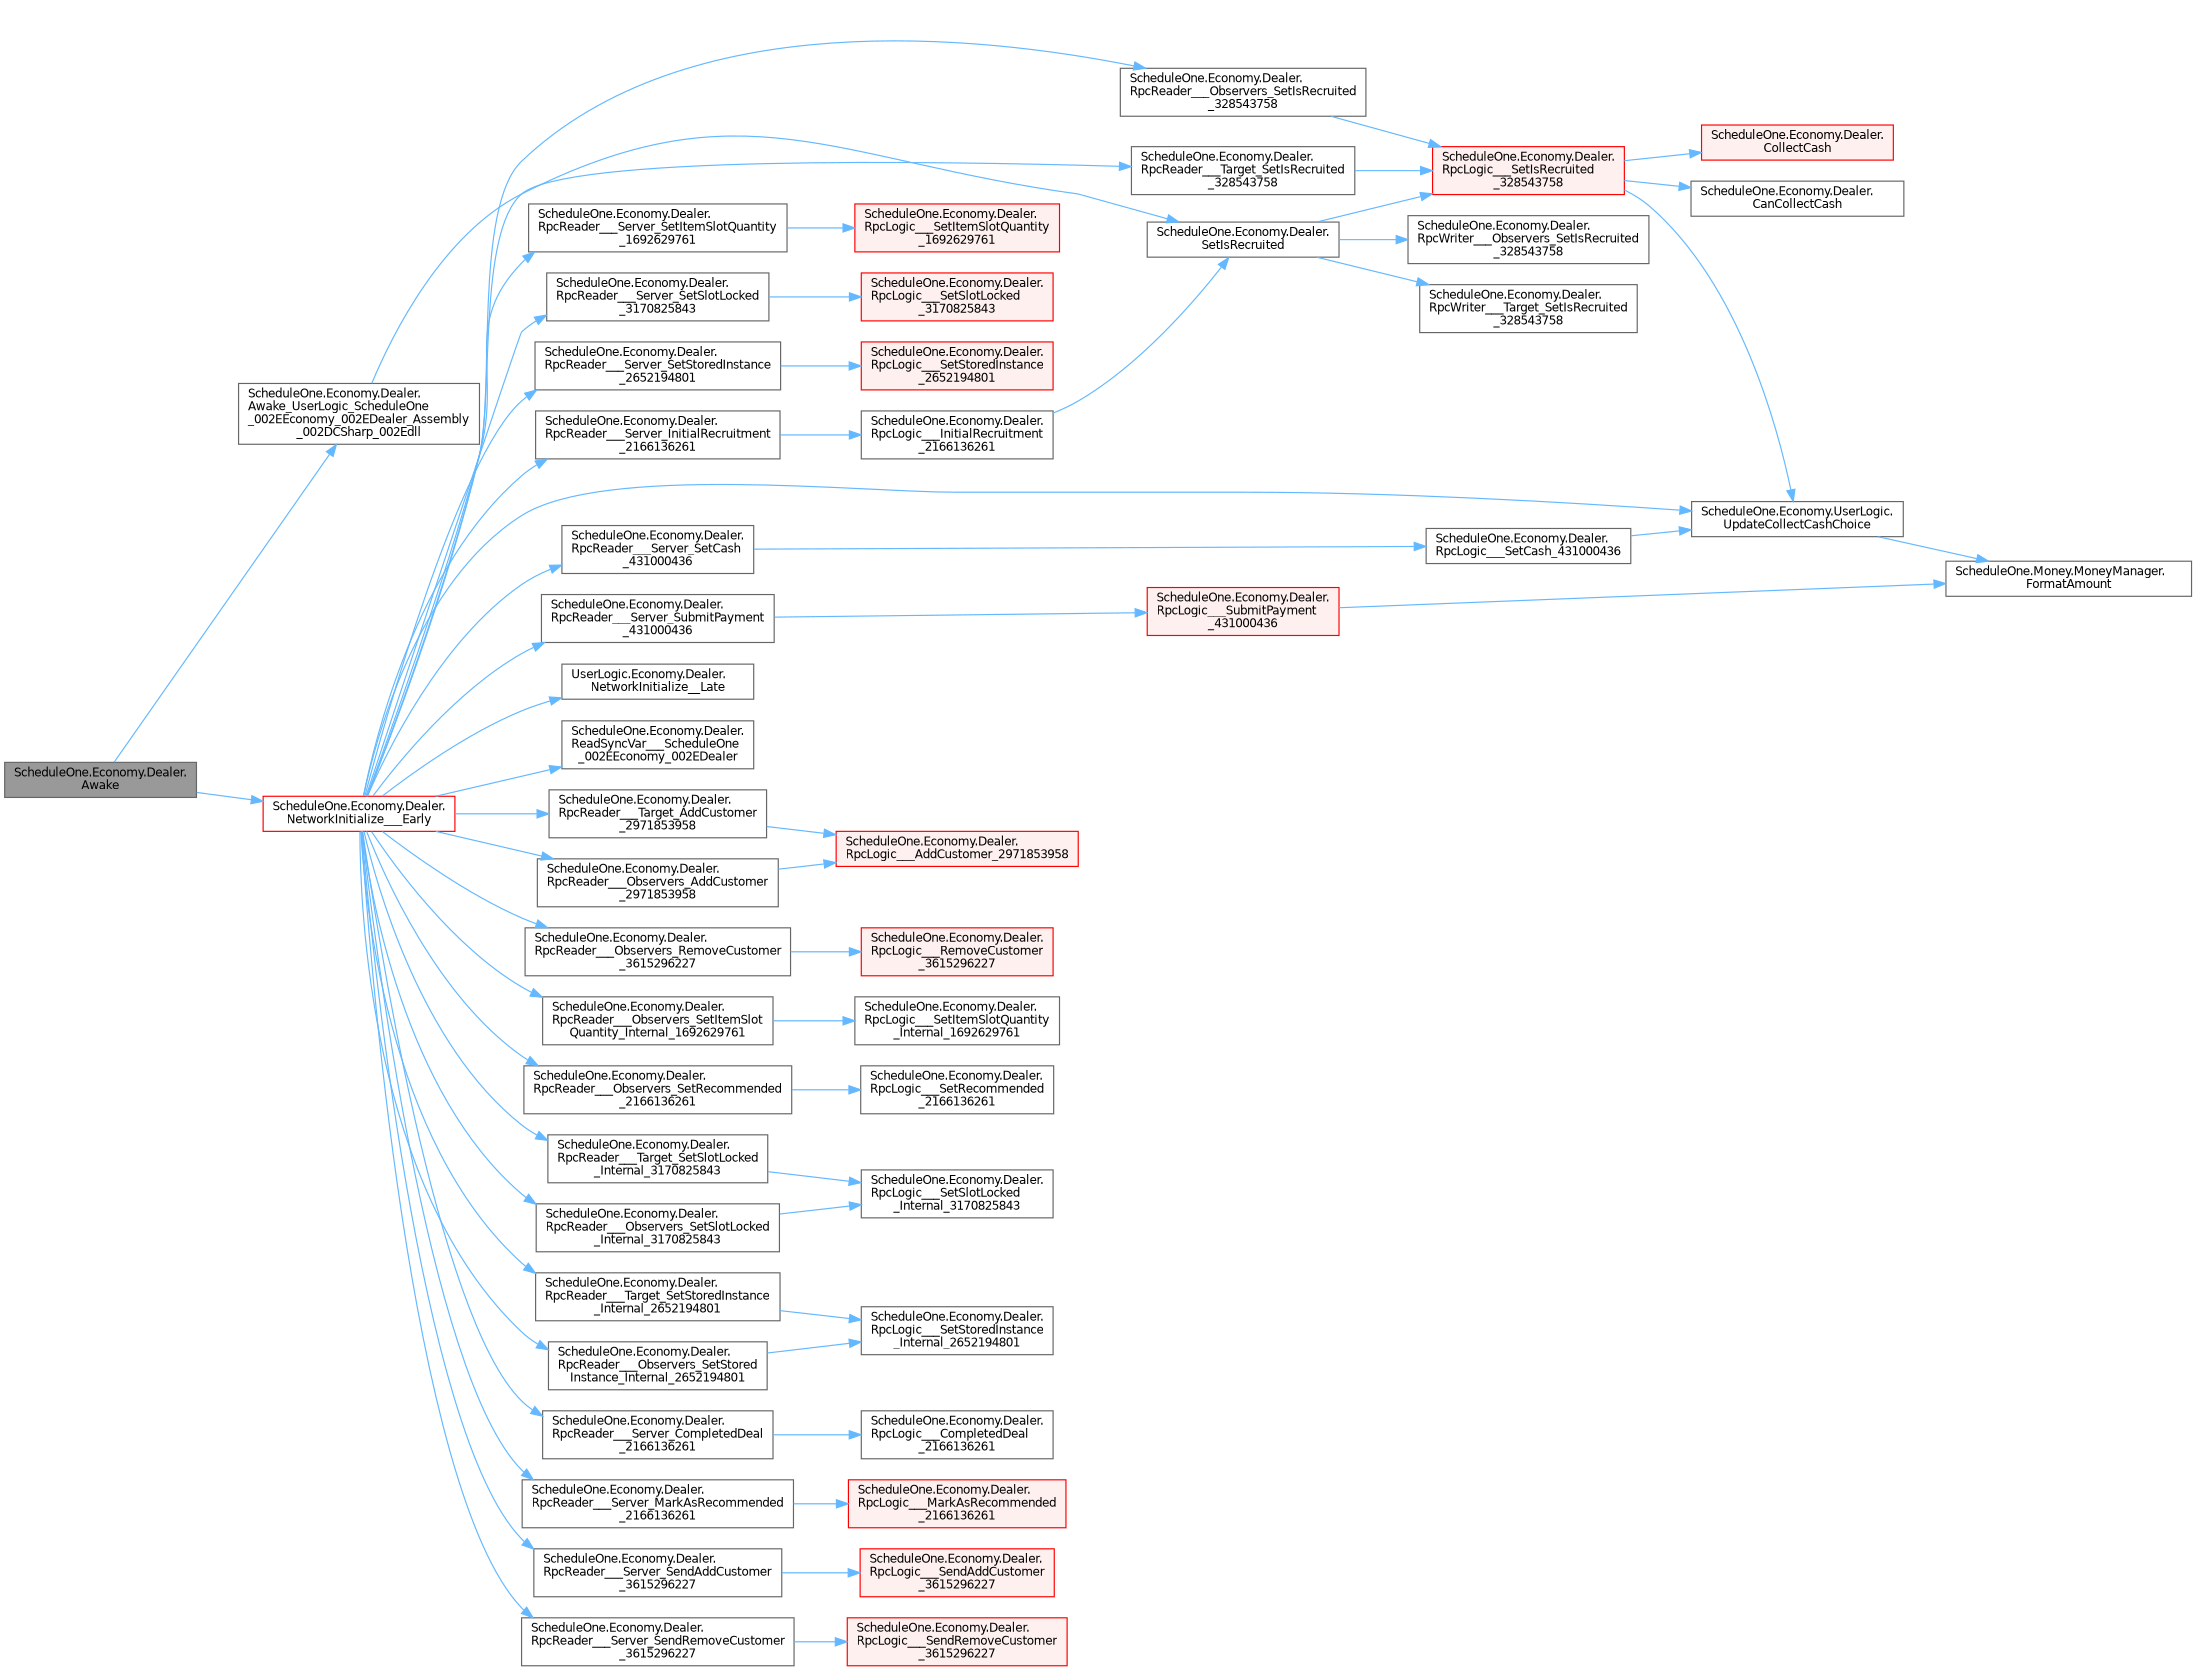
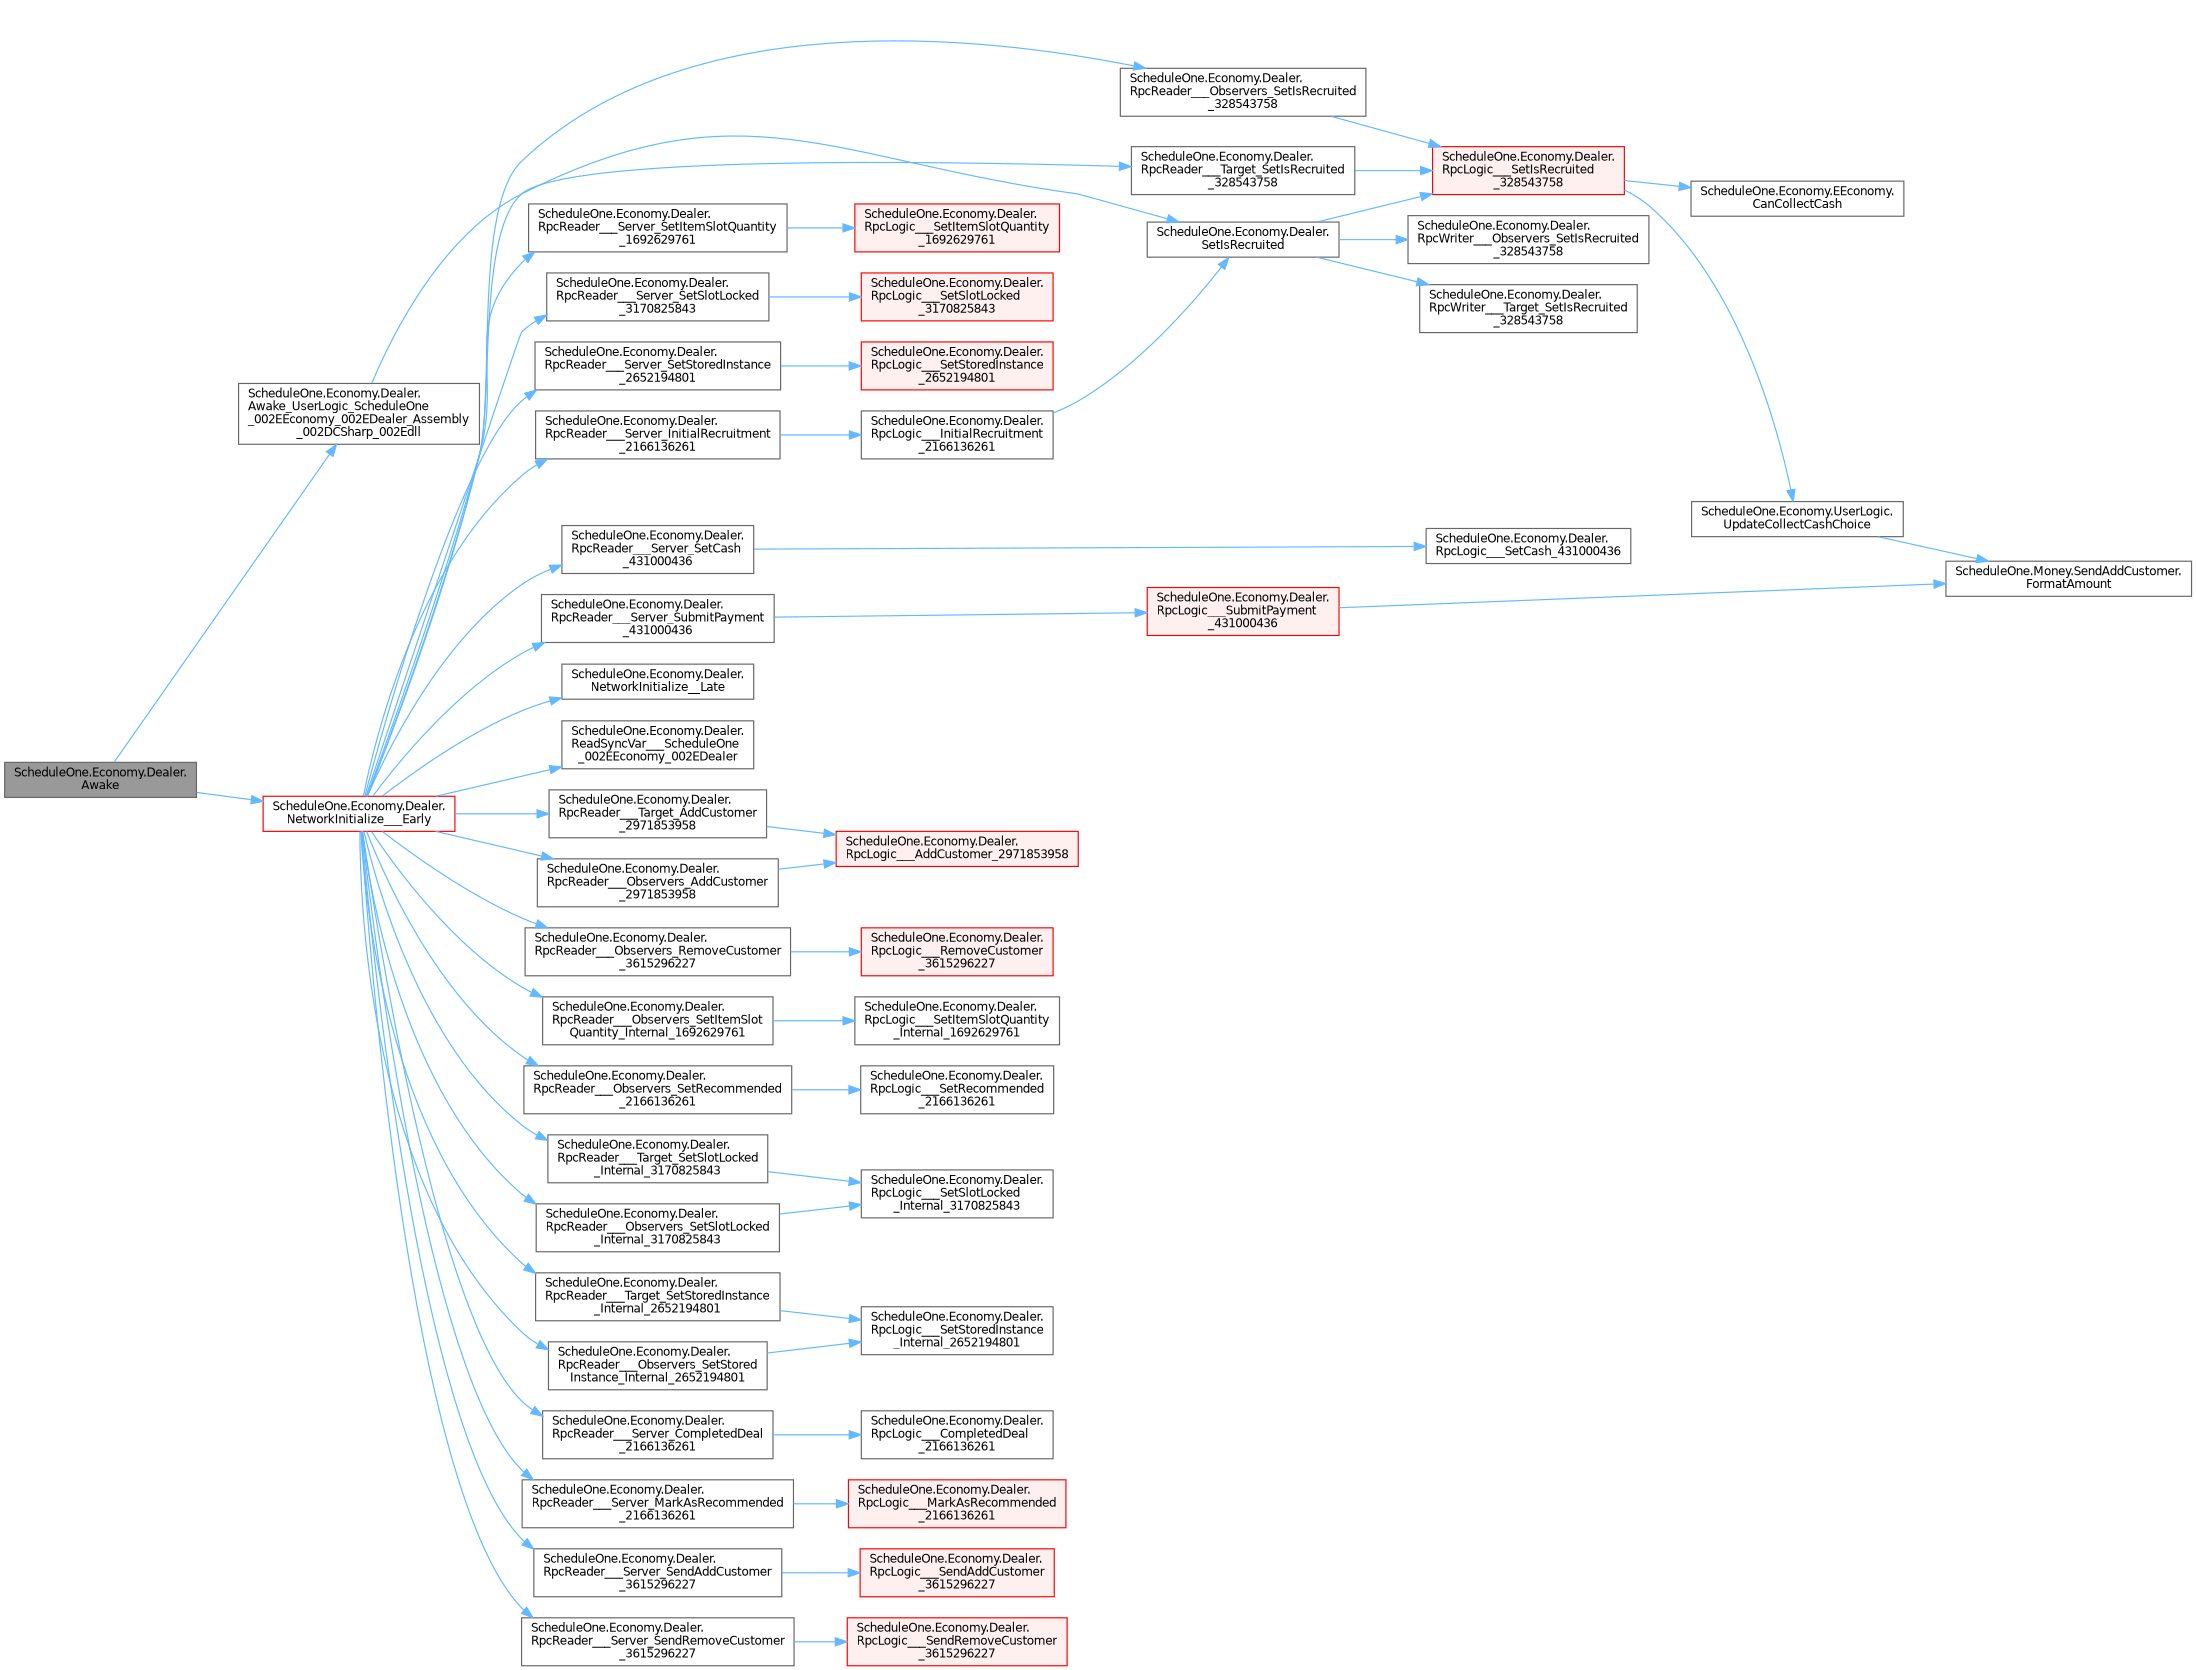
(1797, 143) -> none
(1797, 199) -> (1797, 199)
(934, 492) -> none
(1655, 533) -> none
(2069, 579) -> (2069, 579)
(658, 682) -> (658, 682)
